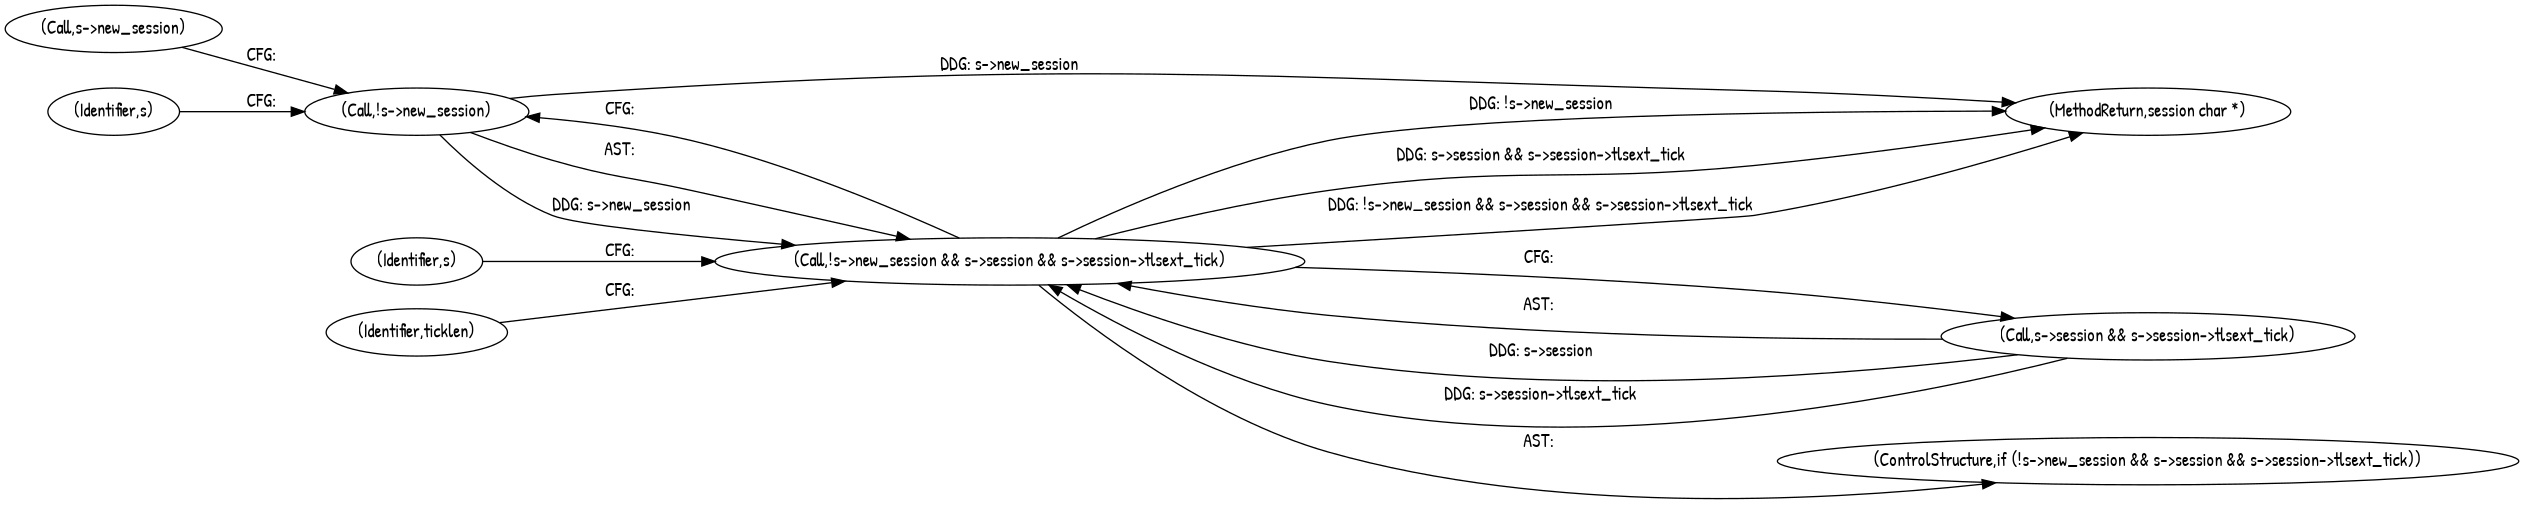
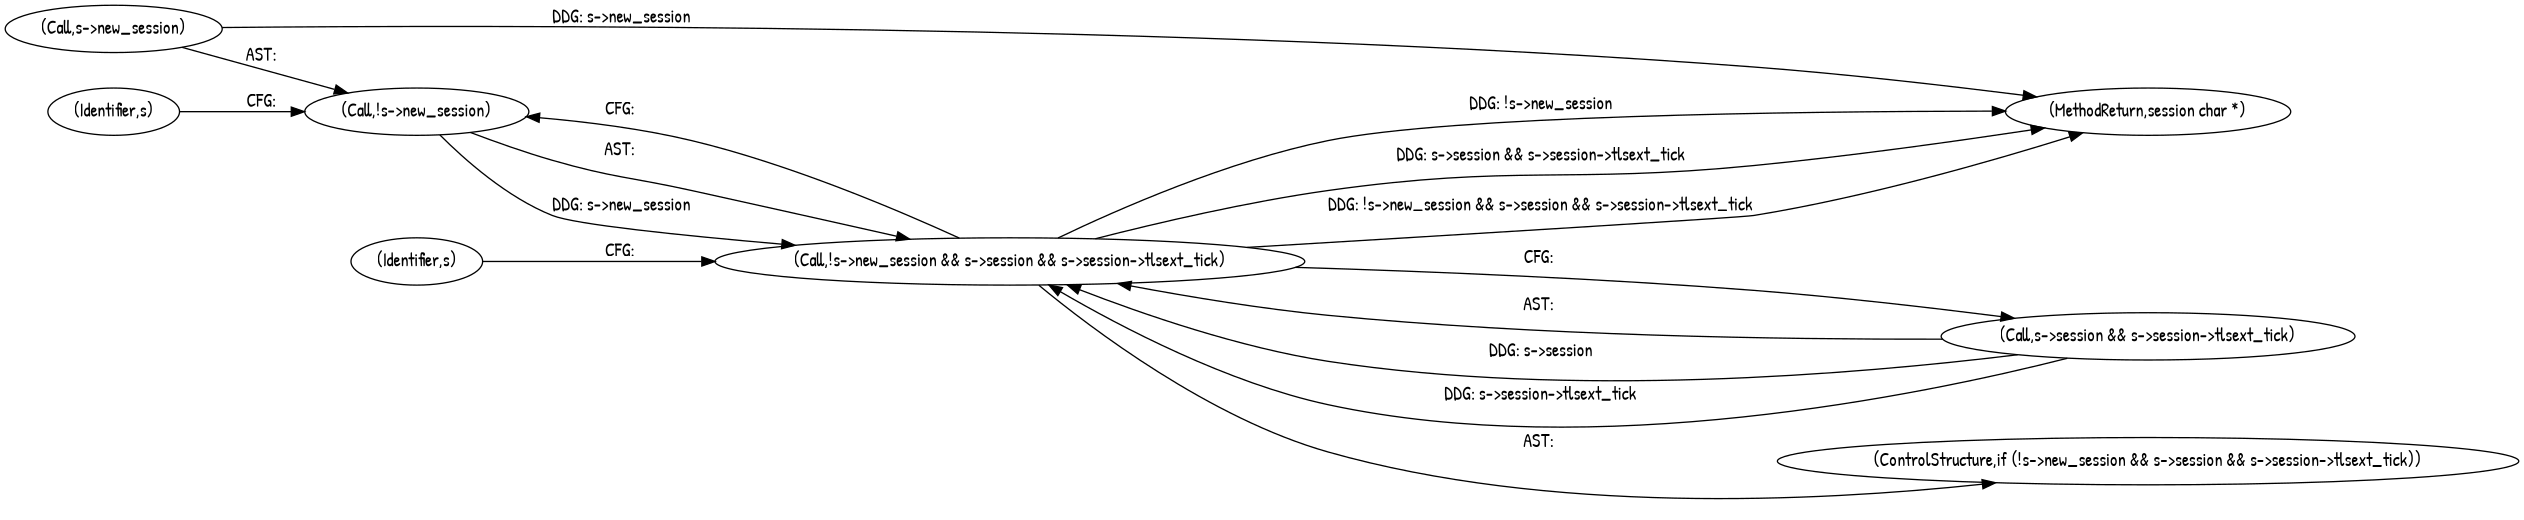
(264, 56) -> (264, 56)
(1256, 76) -> (1124, 36)
(417, 332) -> none
